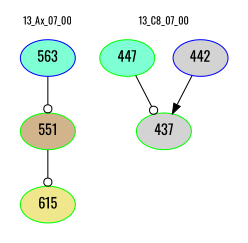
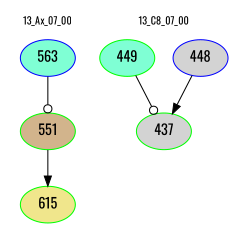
(127, 58) -> (127, 58)
(201, 58) -> (201, 58)
(48, 164) -> (48, 163)
